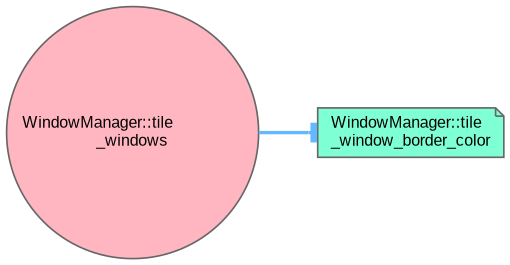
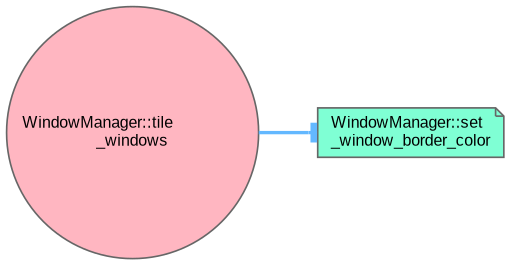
(411, 133) -> (411, 133)
